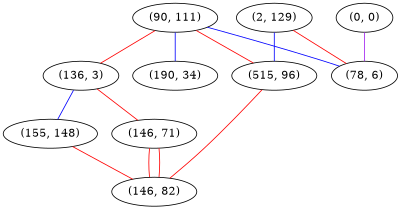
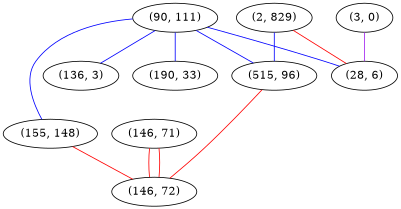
(274, 18) -> (274, 18)
(365, 18) -> (365, 18)
(128, 47) -> (128, 47)
(225, 47) -> (225, 47)
(175, 76) -> (175, 76)
(365, 76) -> (365, 76)
(66, 105) -> (53, 45)
(118, 105) -> none
(154, 192) -> (154, 192)
